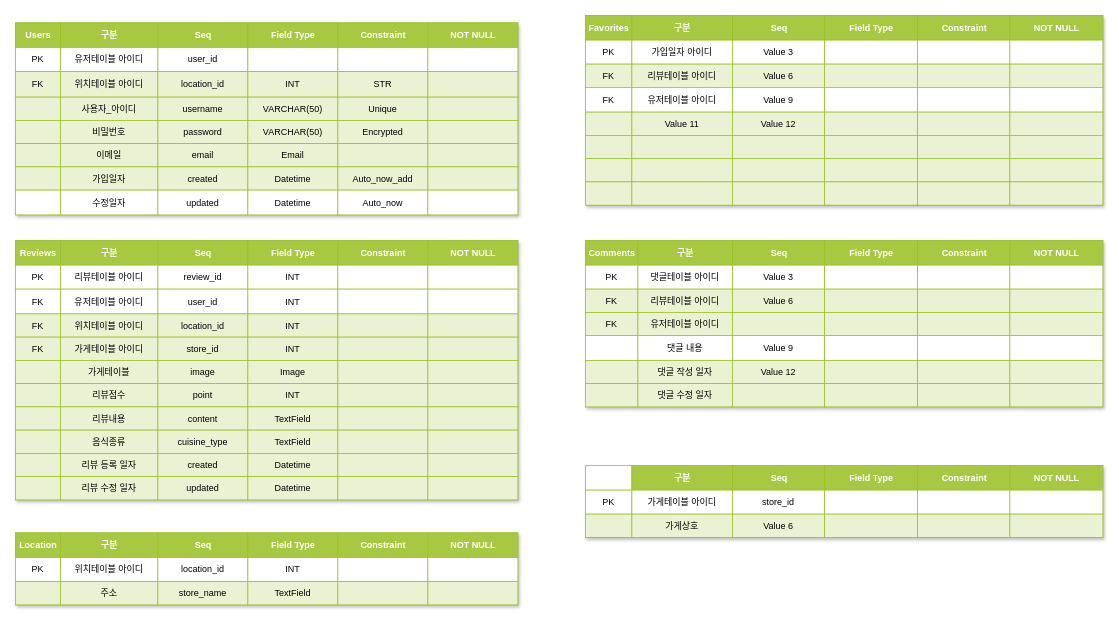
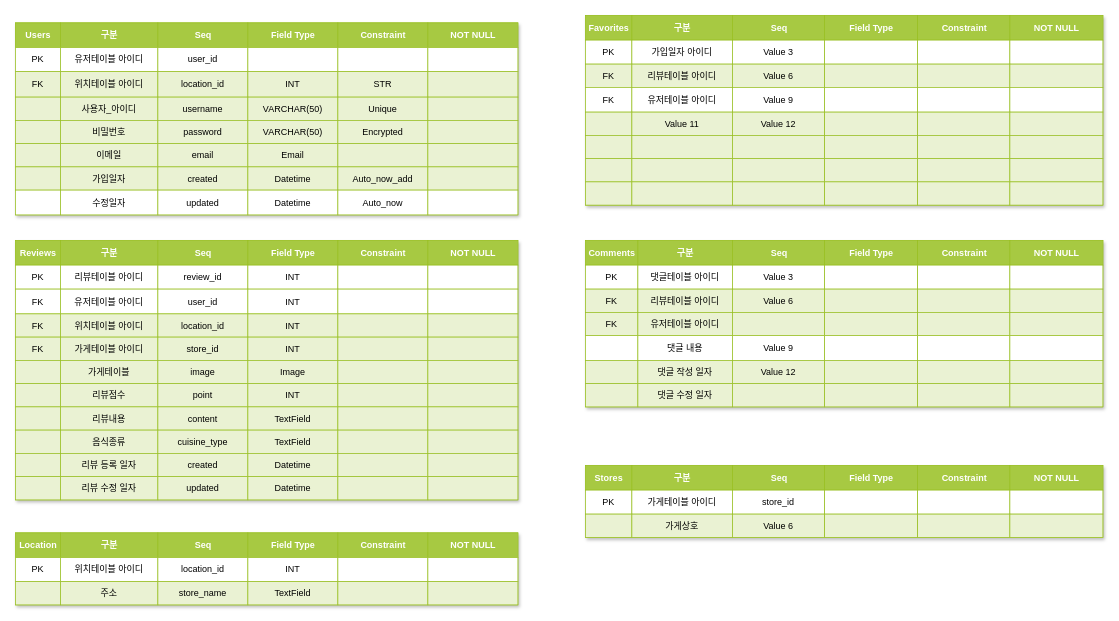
(609, 478) -> (609, 478)
